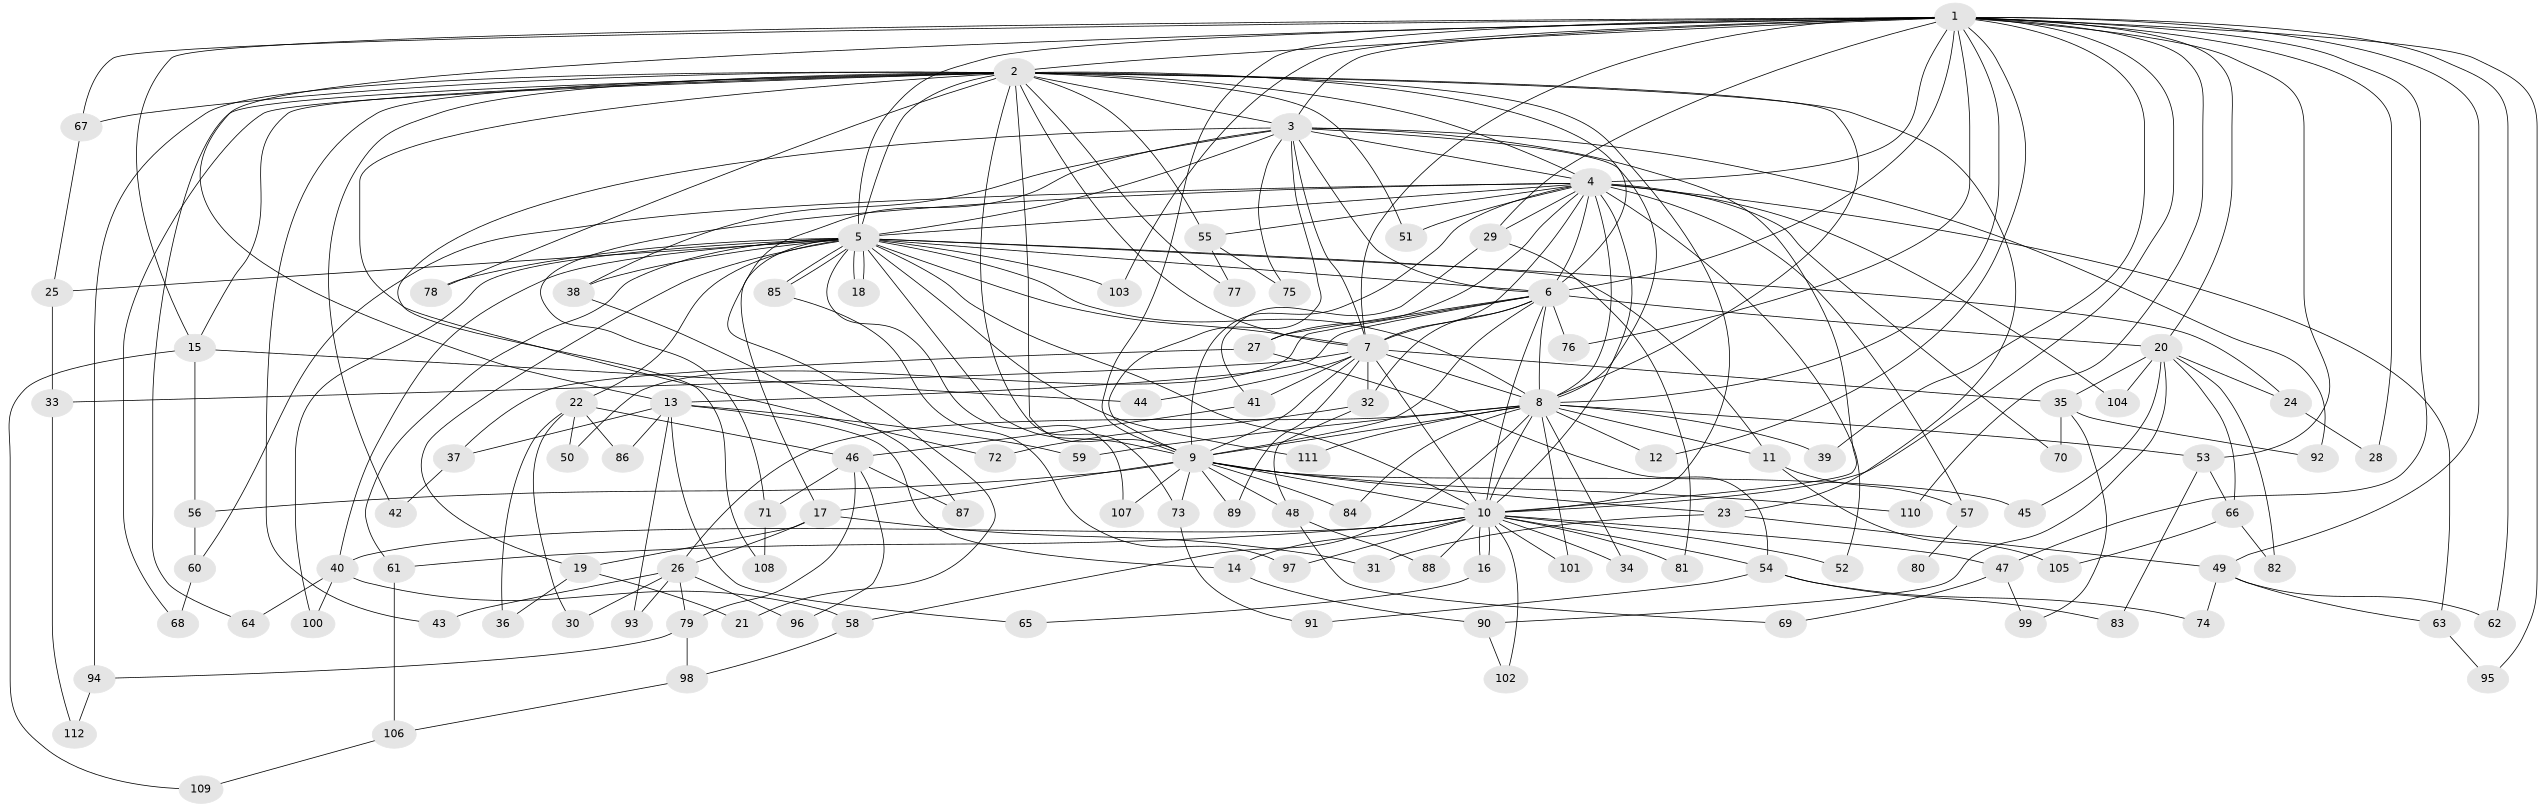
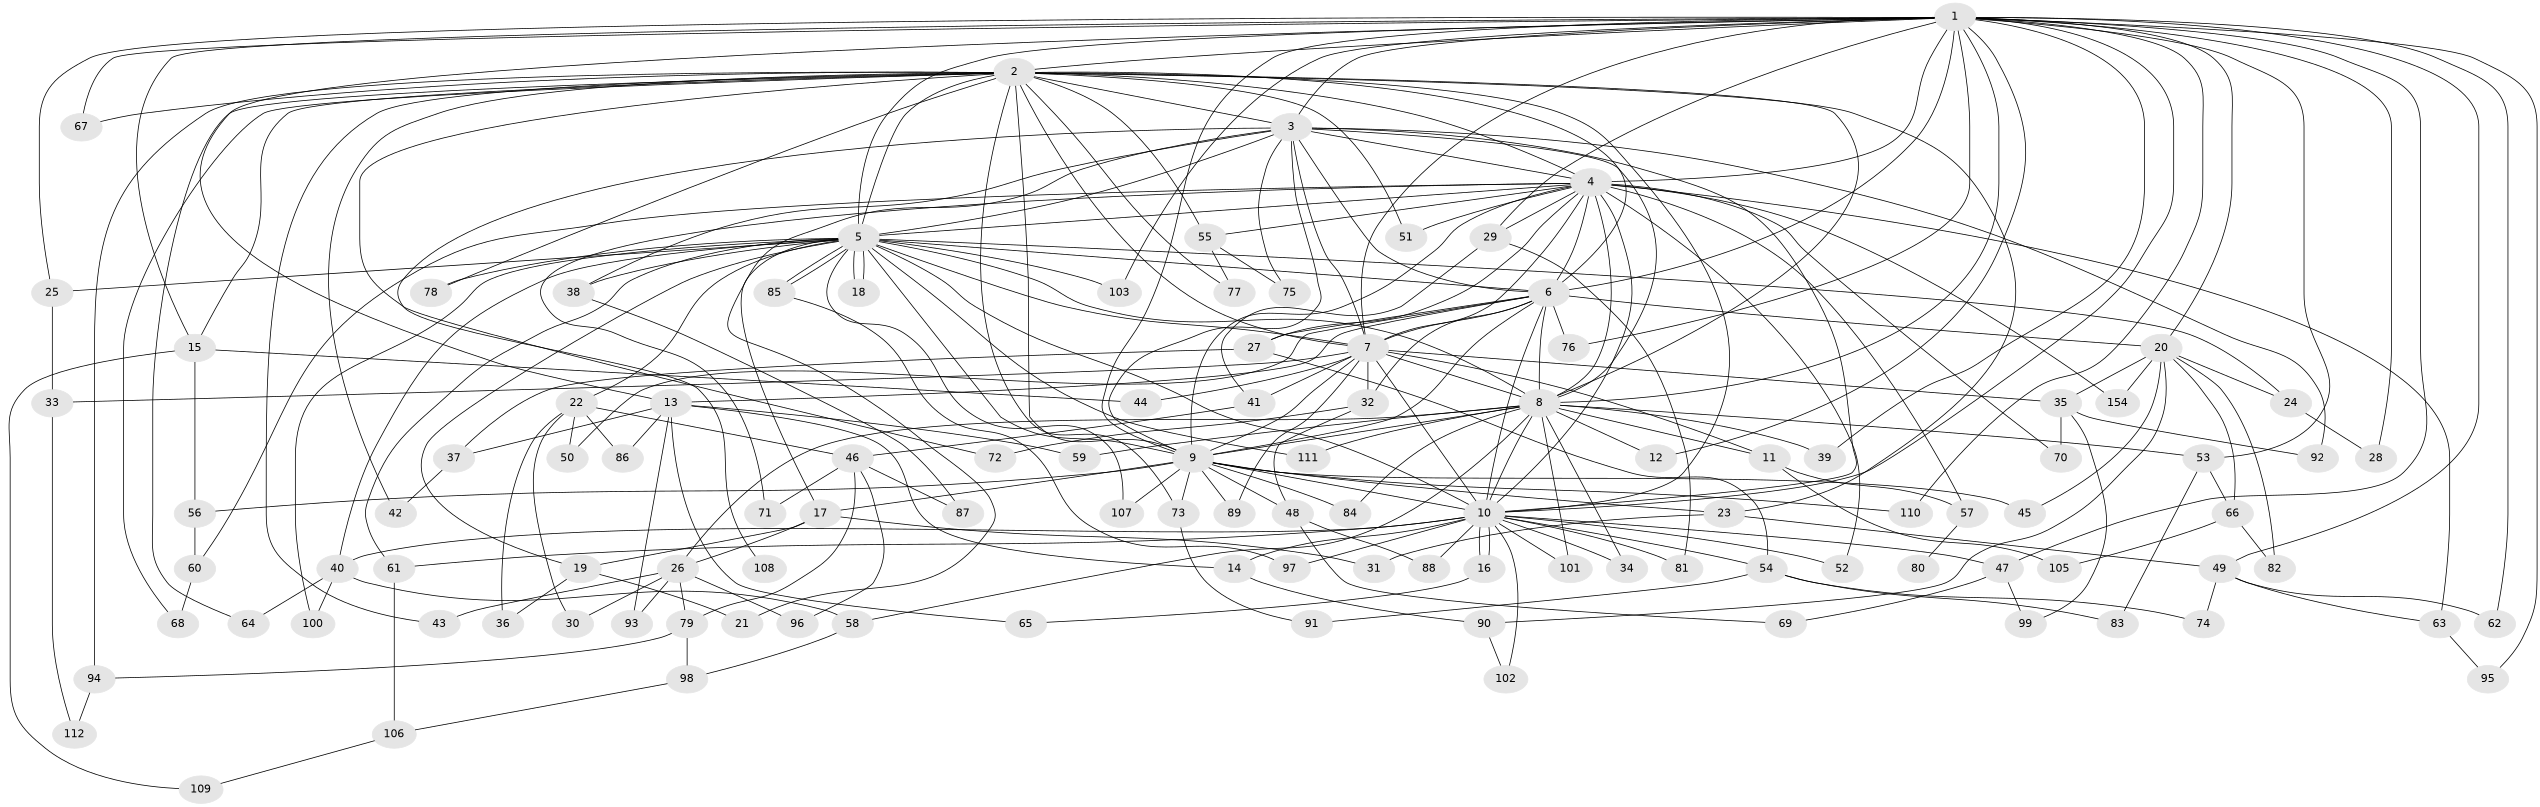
(67, 210) -> (889, 22)
(1354, 261) -> (1582, 394)
(2118, 403) -> (2118, 403)
(765, 541) -> none
